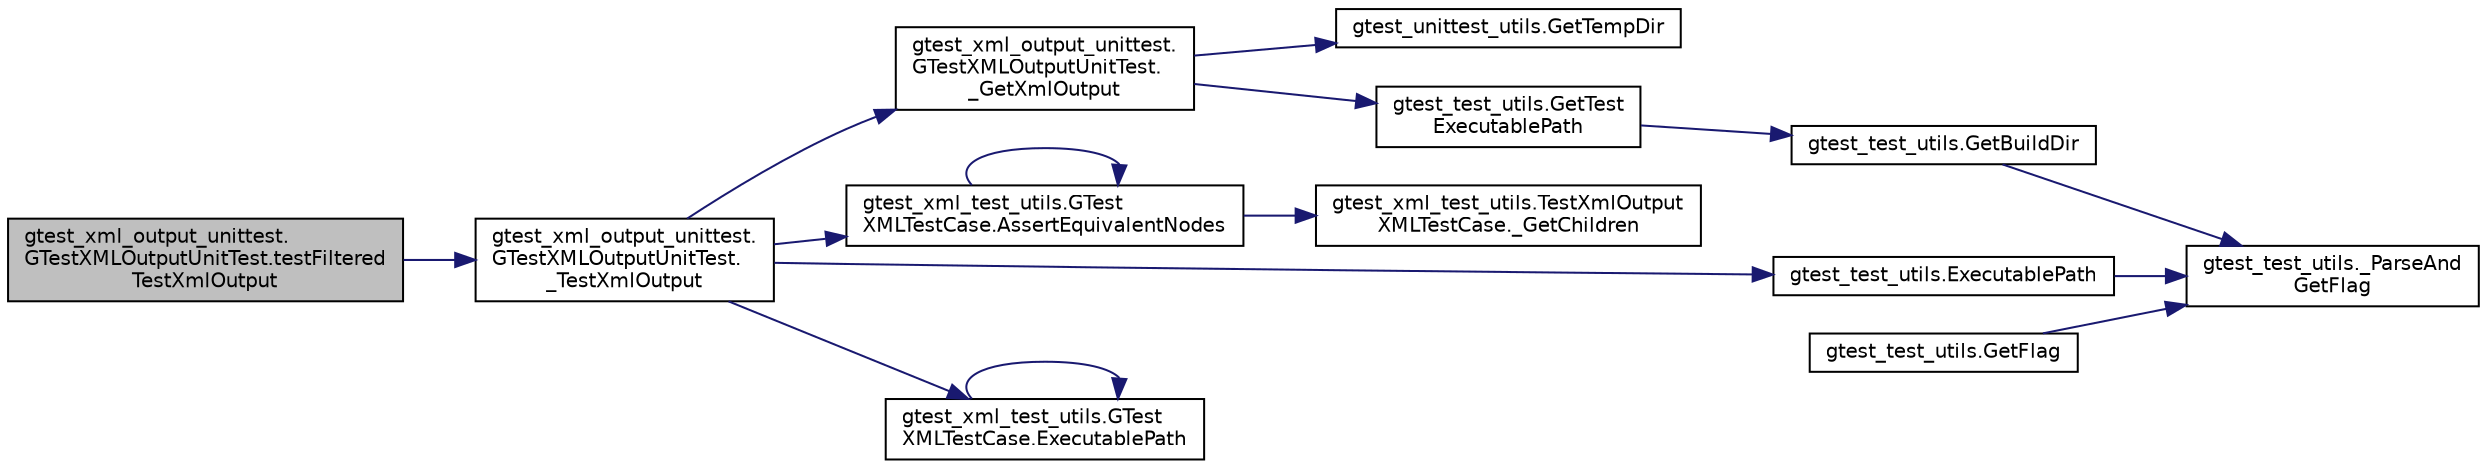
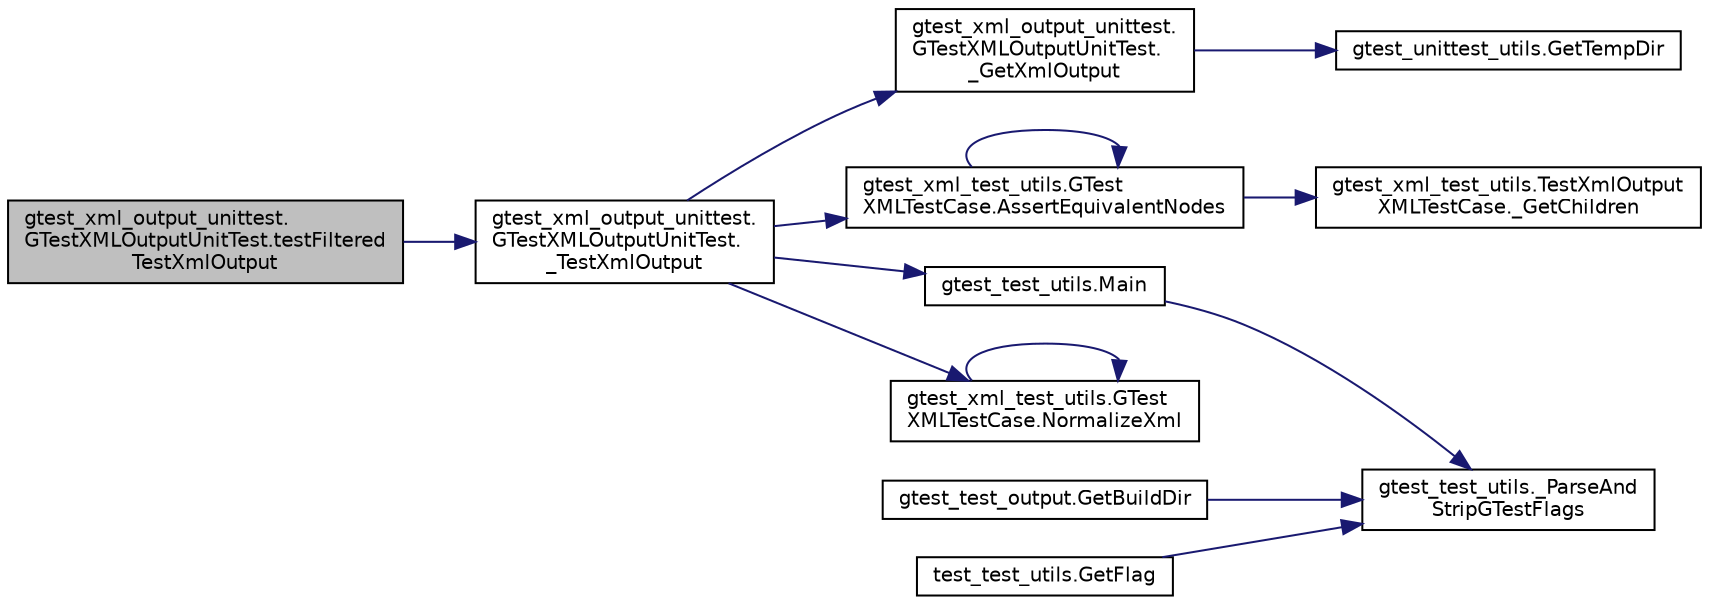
(1508, 117) -> none
(1944, 145) -> (1045, 500)
(1944, 276) -> (1045, 286)
(2333, 276) -> (1508, 500)
(1944, 353) -> (1045, 576)
(1045, 429) -> (1045, 411)
